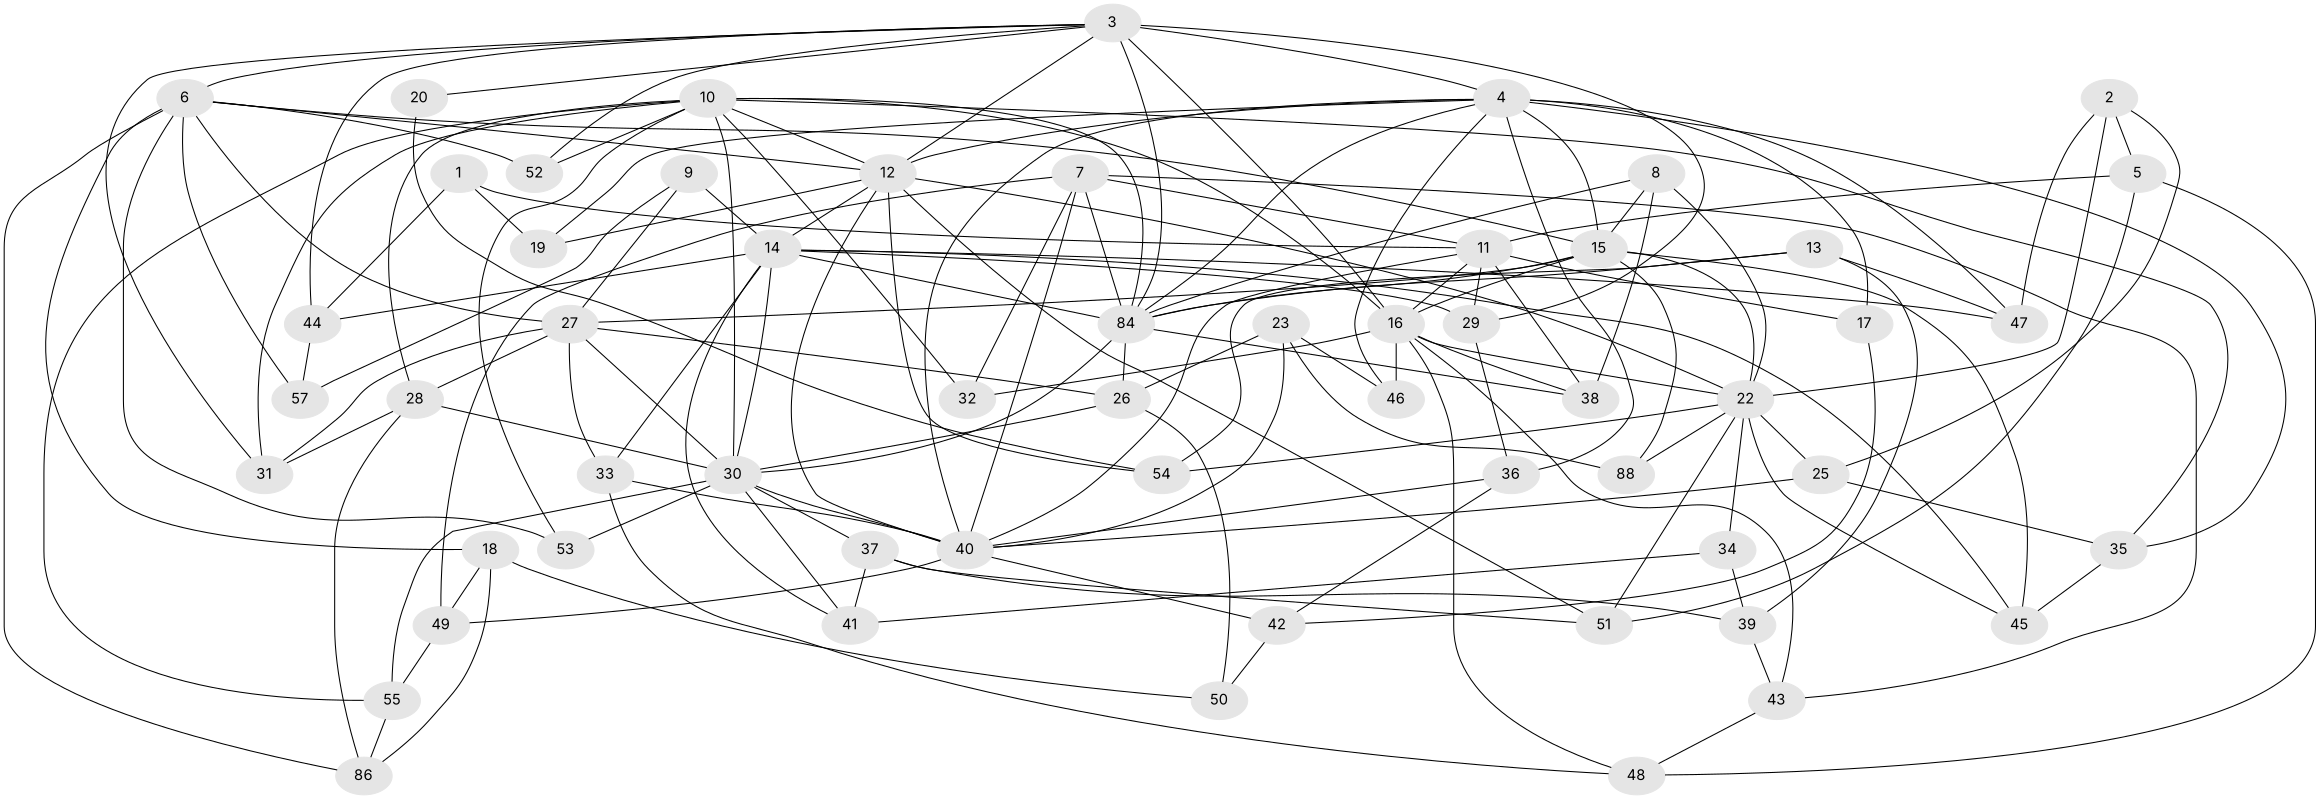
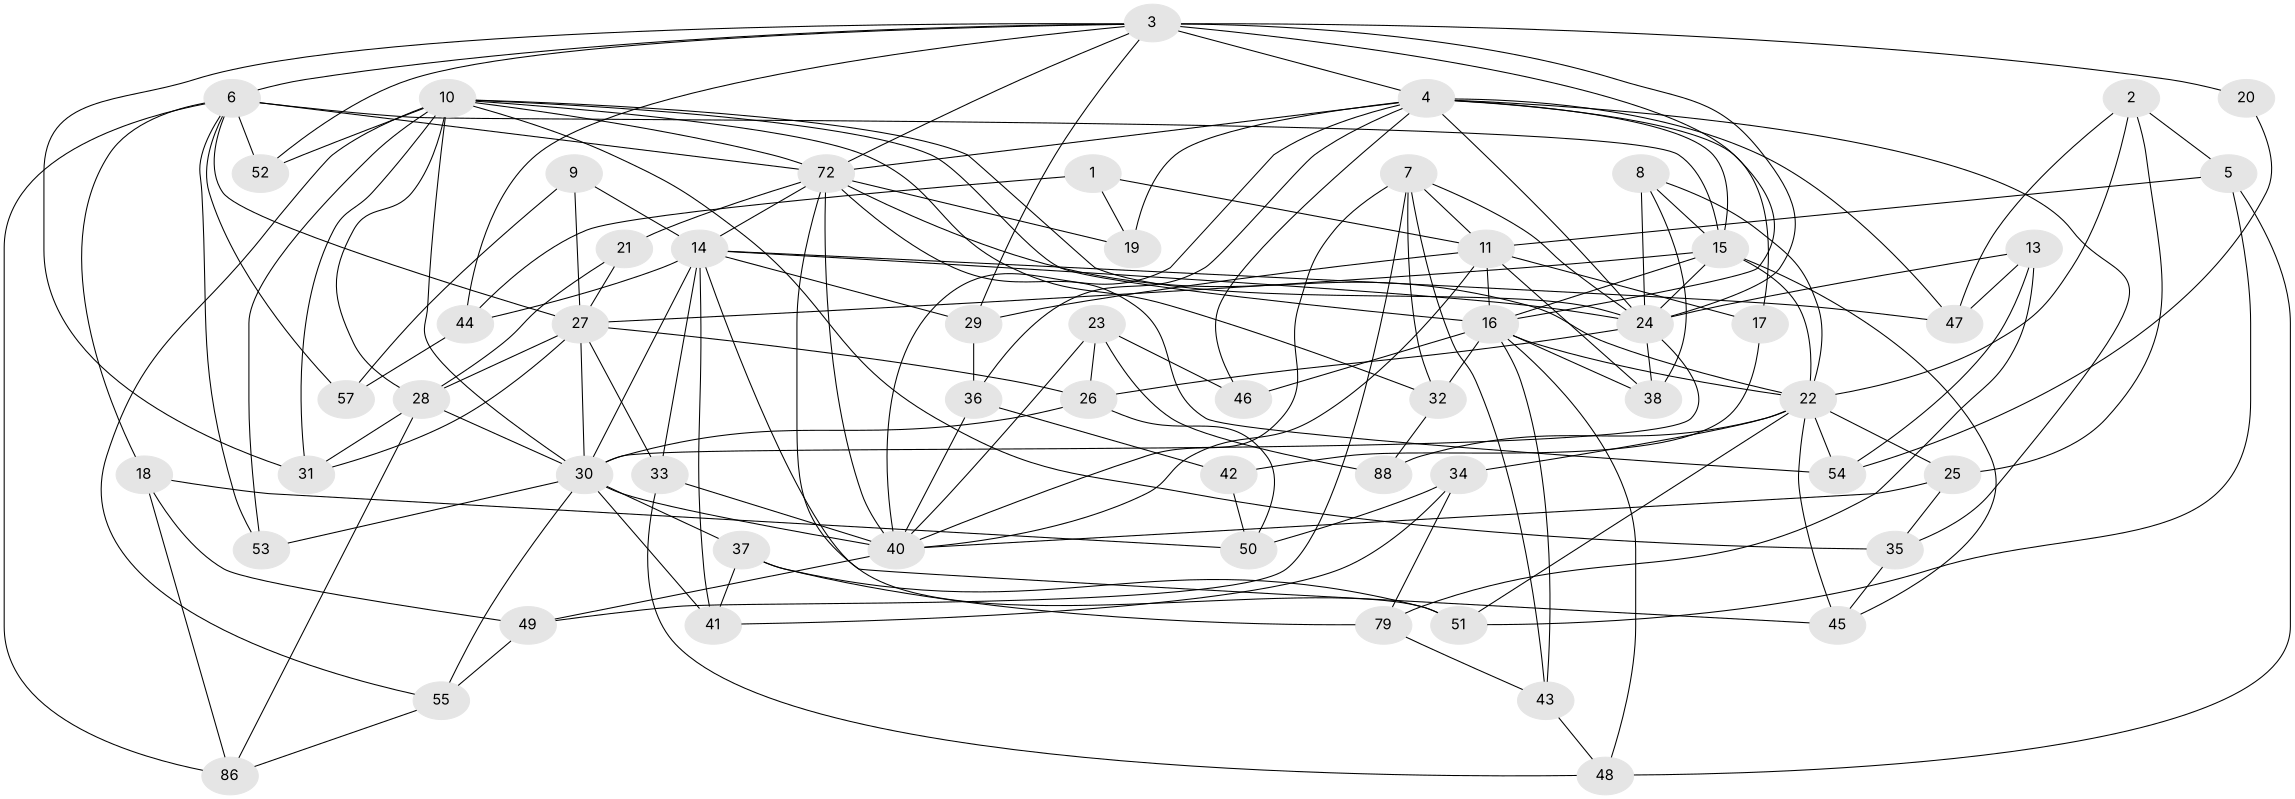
(888, 174) -> (826, 174)
none -> (624, 249)
(1126, 324) -> (1645, 324)
(1676, 354) -> (1412, 436)
none -> (1369, 513)
(1082, 579) -> none
(1748, 625) -> (1384, 625)
